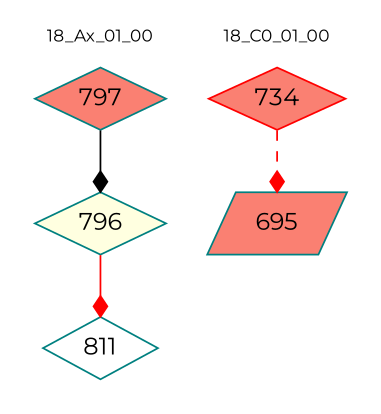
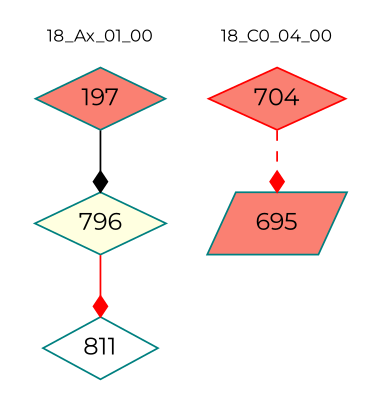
(277, 37) -> (277, 37)
(100, 99) -> (100, 99)
(277, 99) -> (277, 99)
